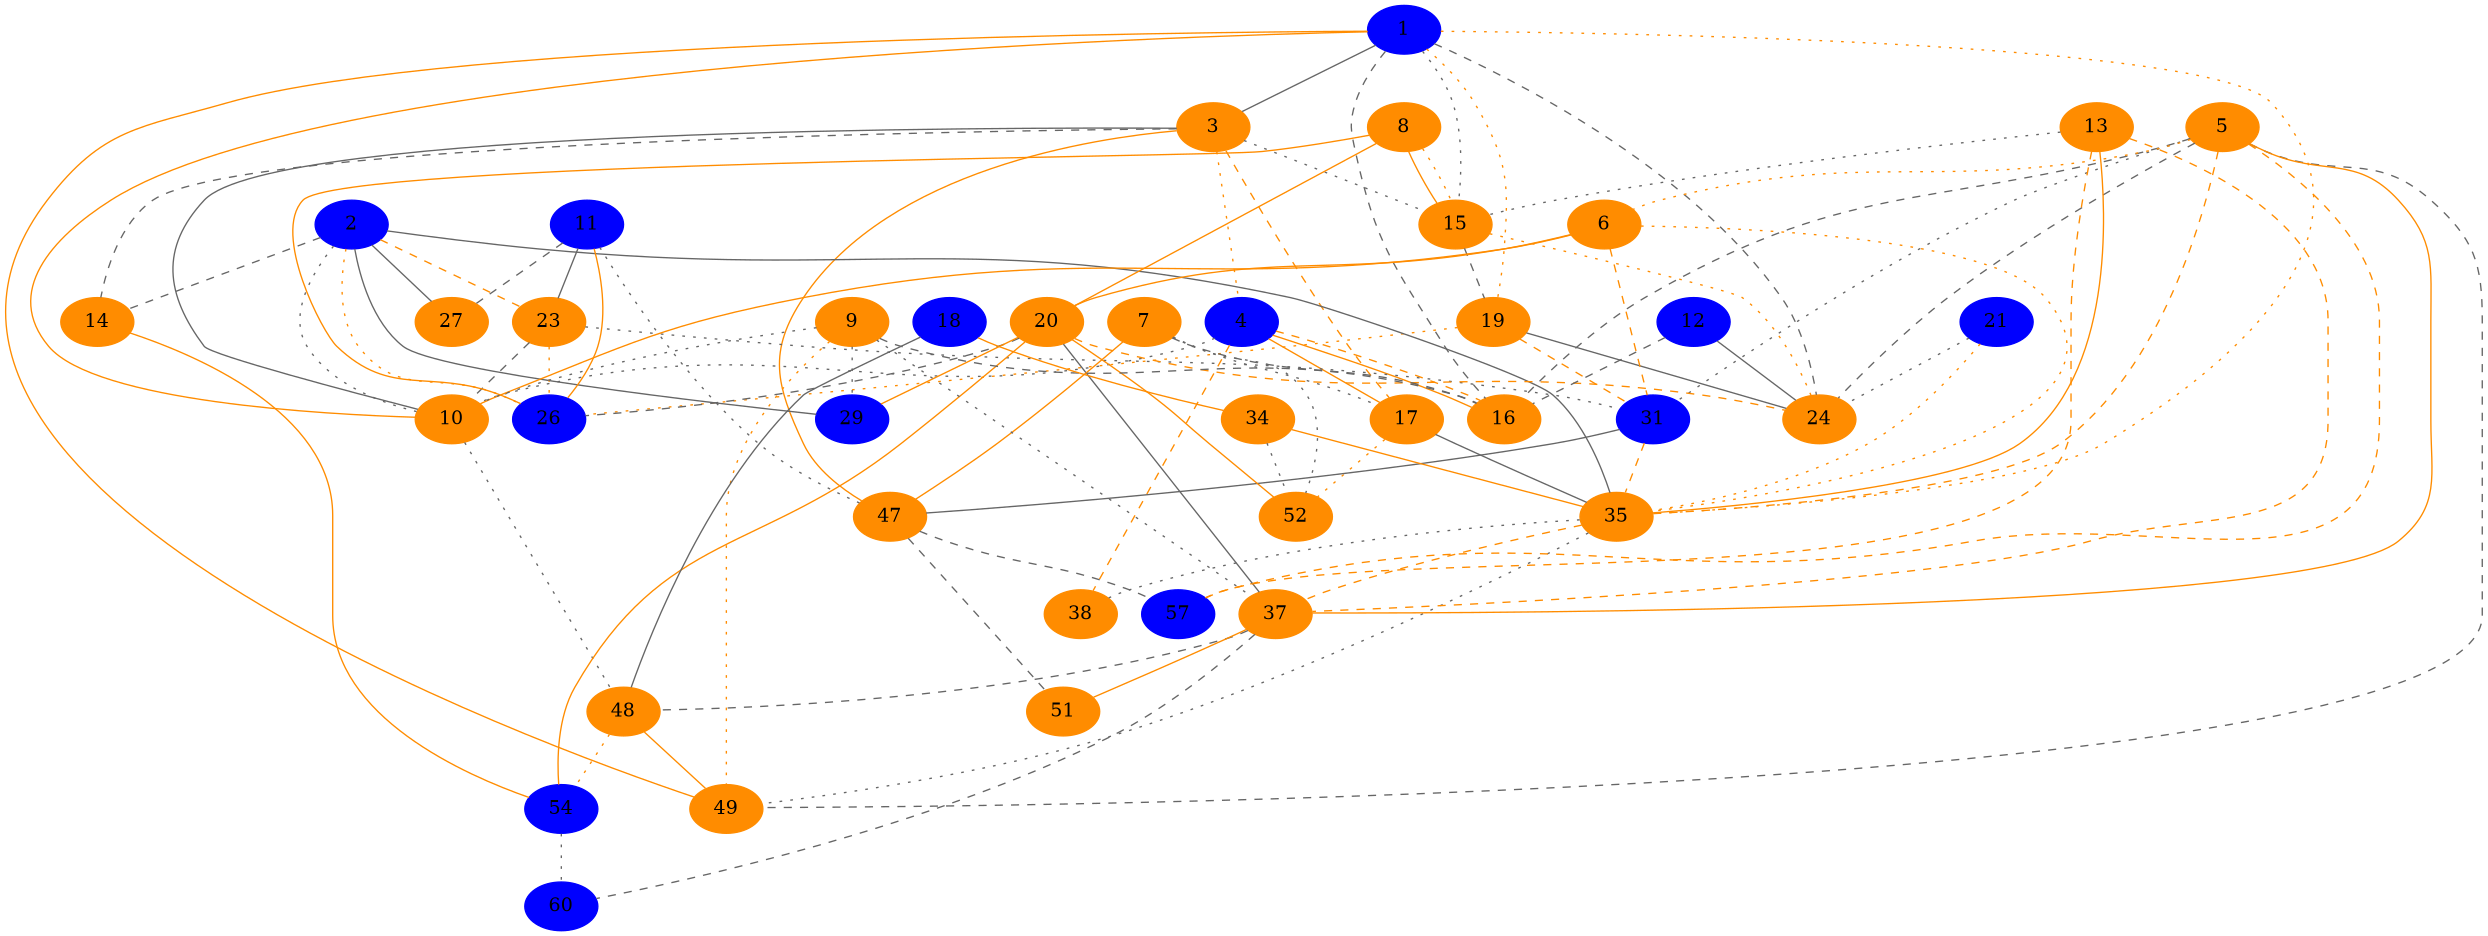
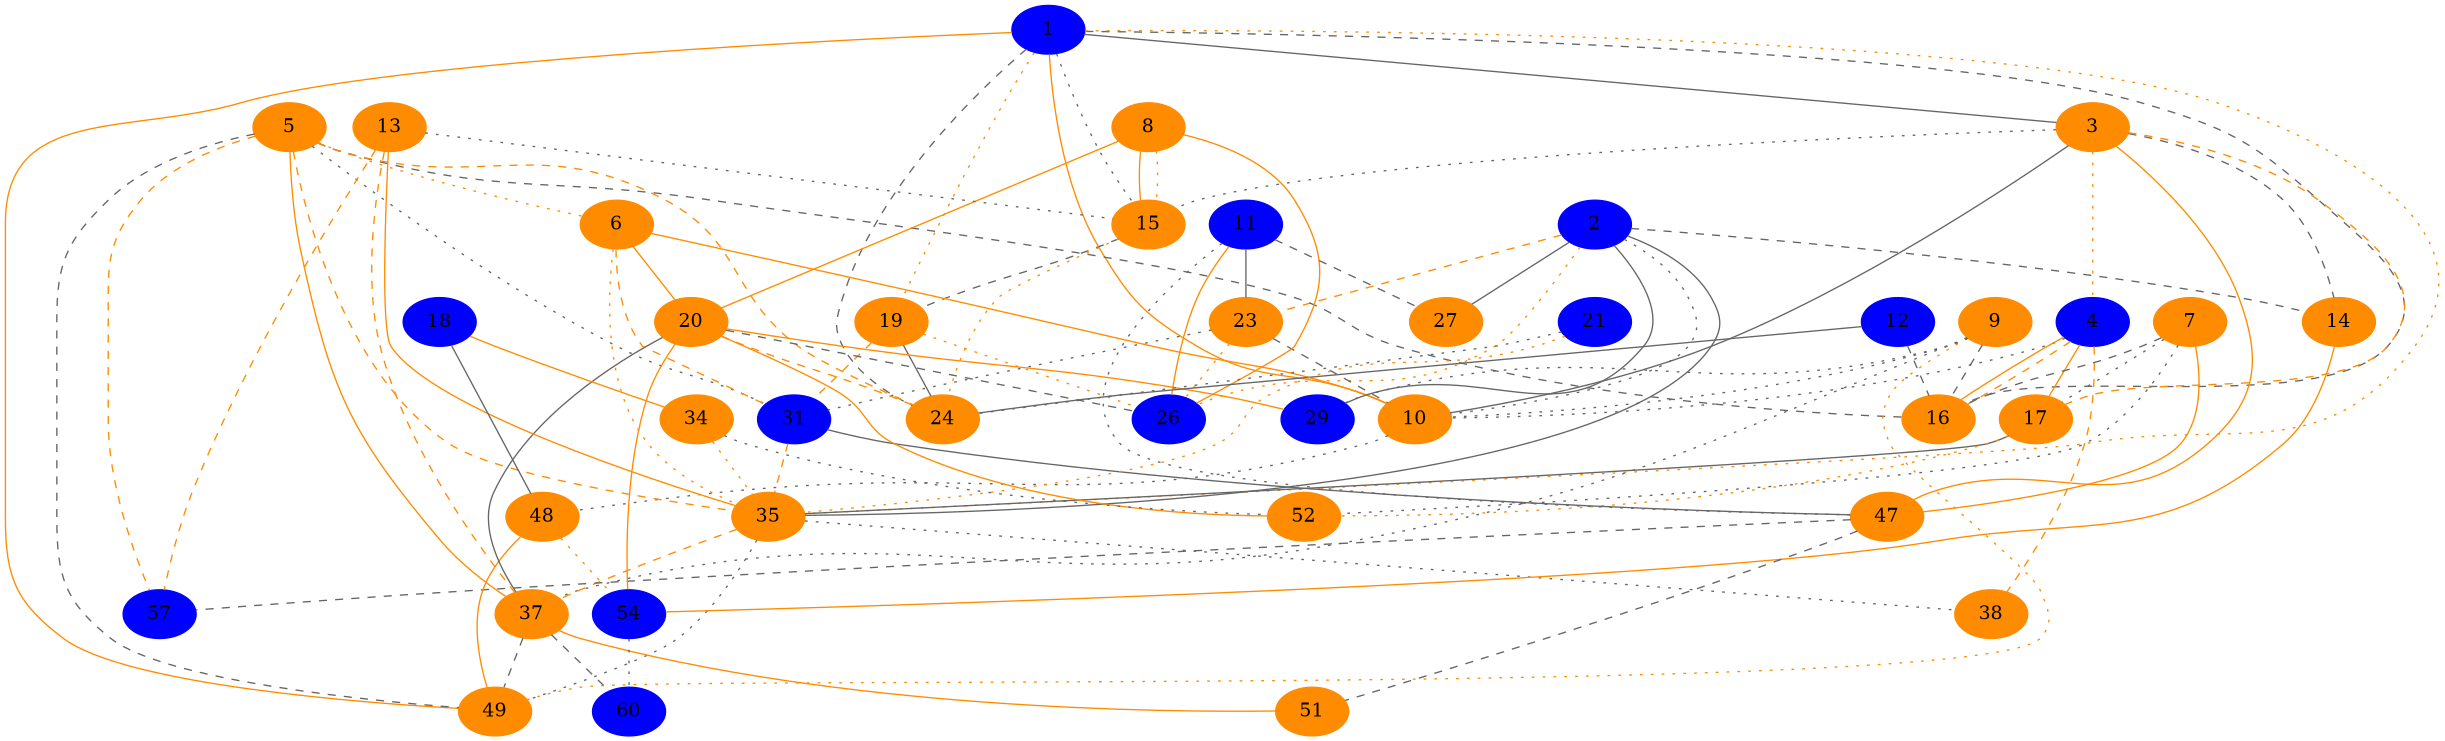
(2006, 256) -> (622, 181)
(1445, 470) -> (733, 468)
(957, 690) -> (513, 663)
